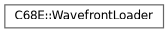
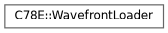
(84, 16) -> (84, 16)
